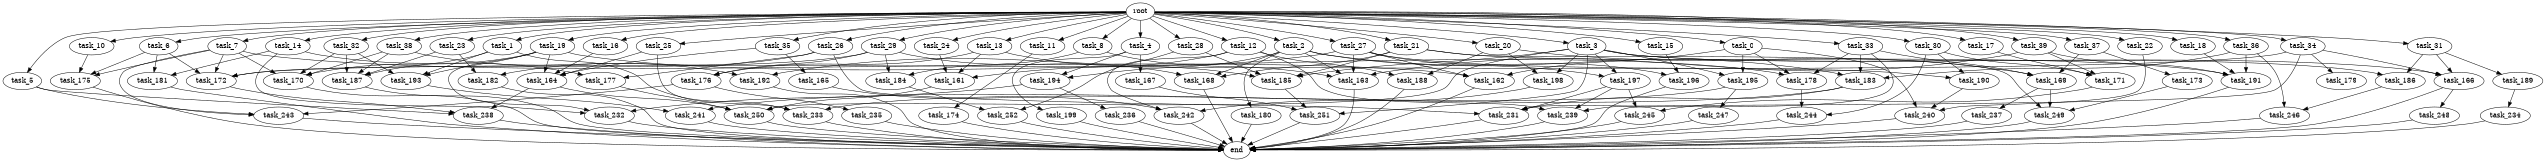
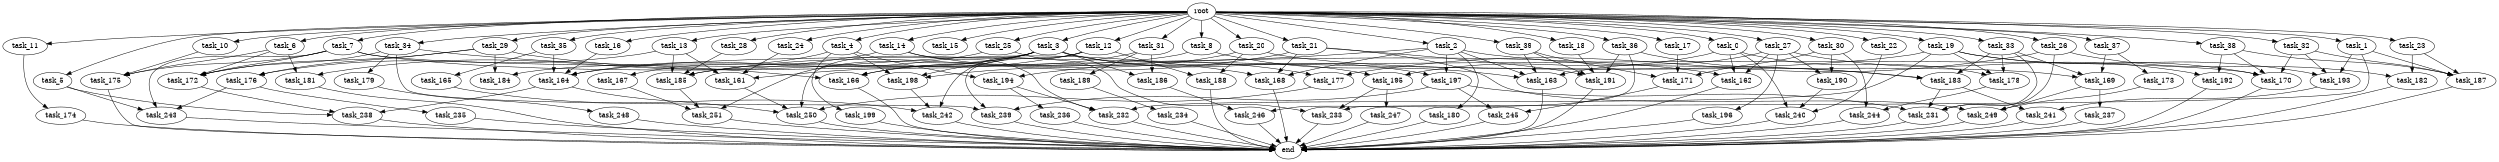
none -> (870, 62)
(1671, 62) -> none
(2448, 96) -> (483, 100)
(1003, 116) -> none
